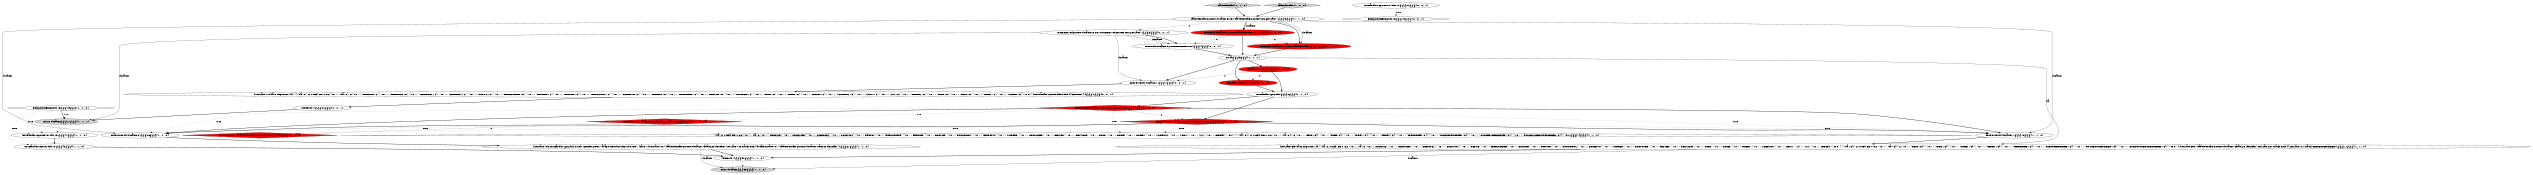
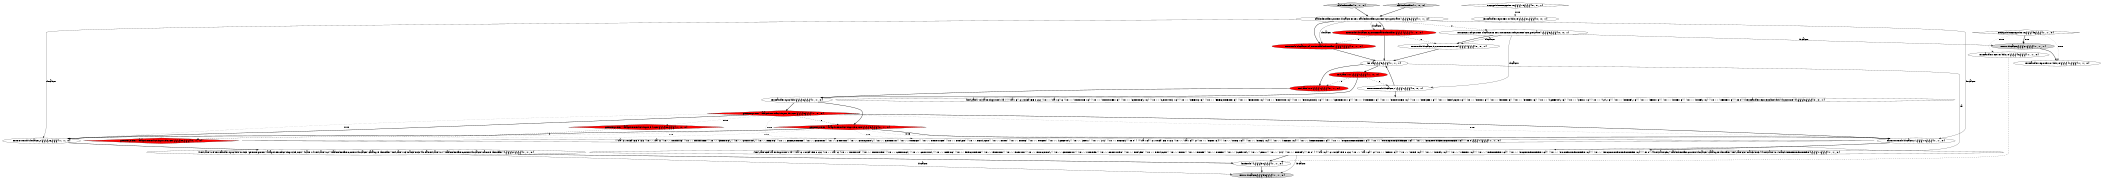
(1396, 11) -> (1515, 11)
(1201, 70) -> (1391, 76)
(322, 108) -> none
(61, 127) -> (2050, 51)
(54, 140) -> none
(408, 149) -> (1694, 160)
(743, 163) -> (1262, 169)
